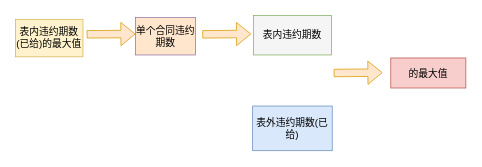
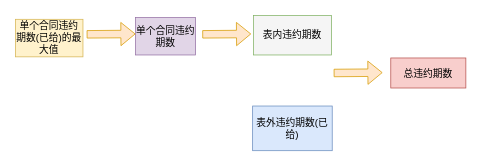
(165, 36) -> (165, 36)
(49, 38) -> (49, 38)
(428, 73) -> (428, 73)
